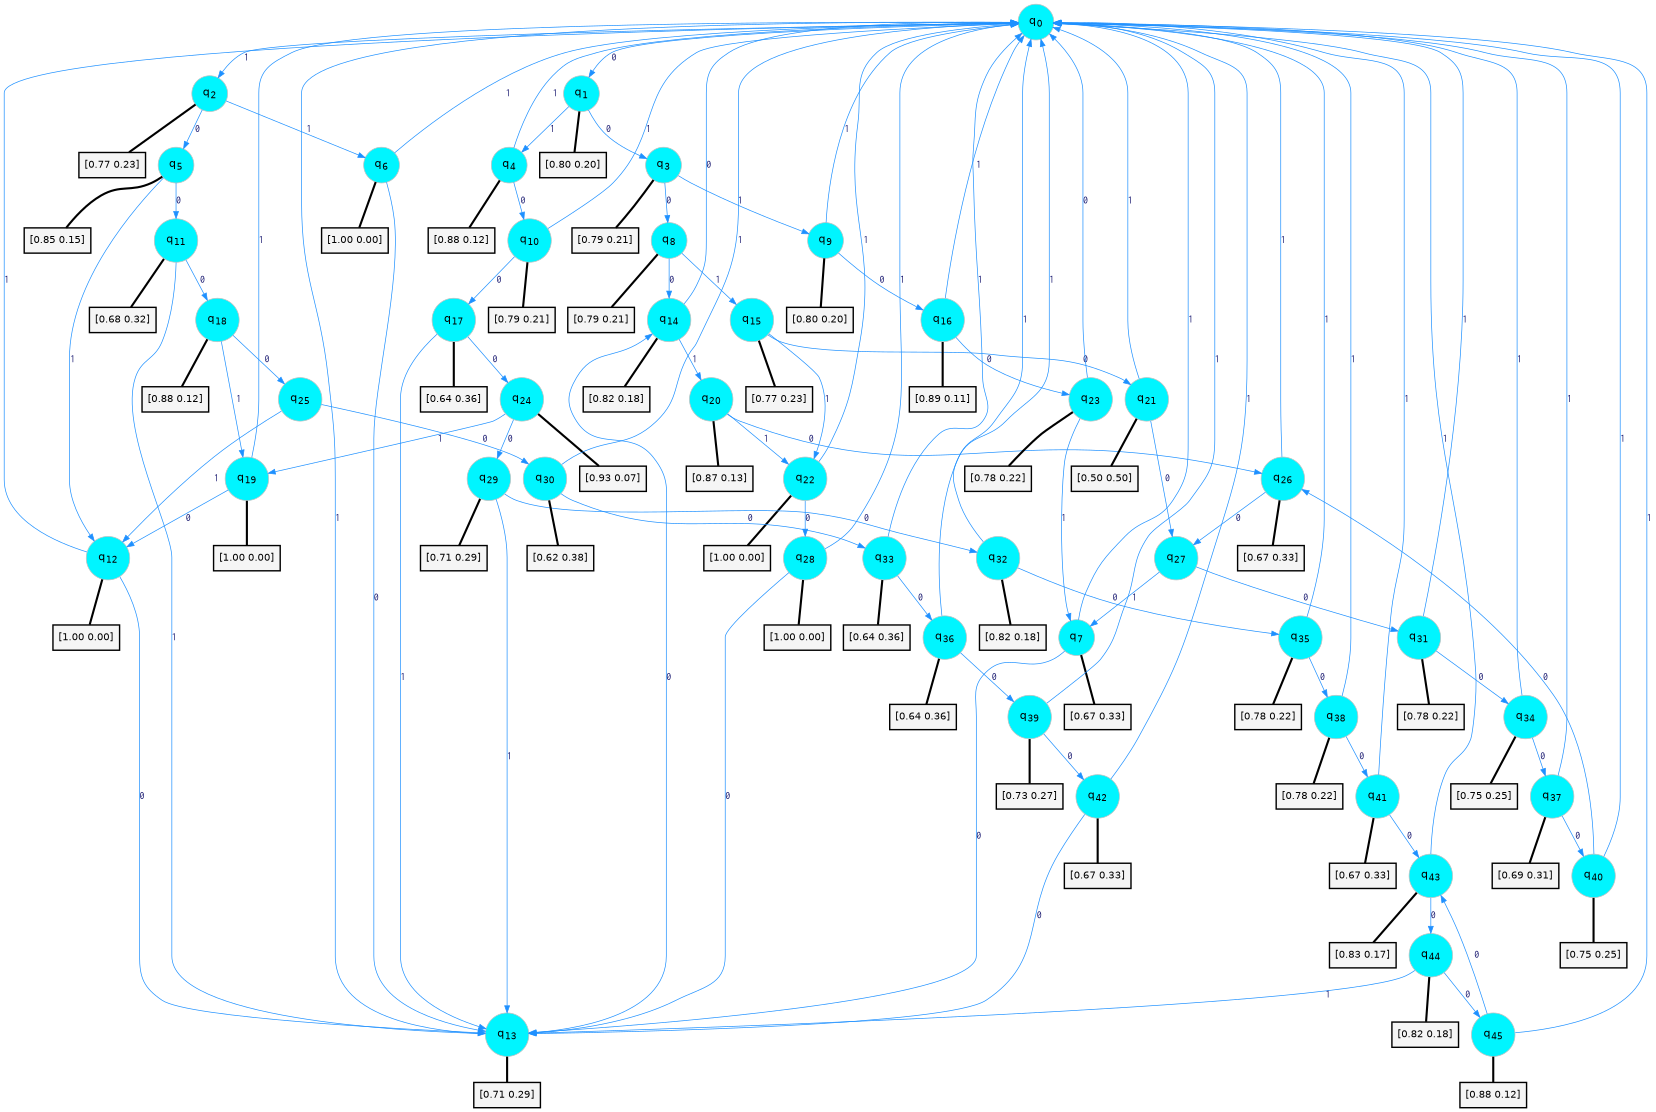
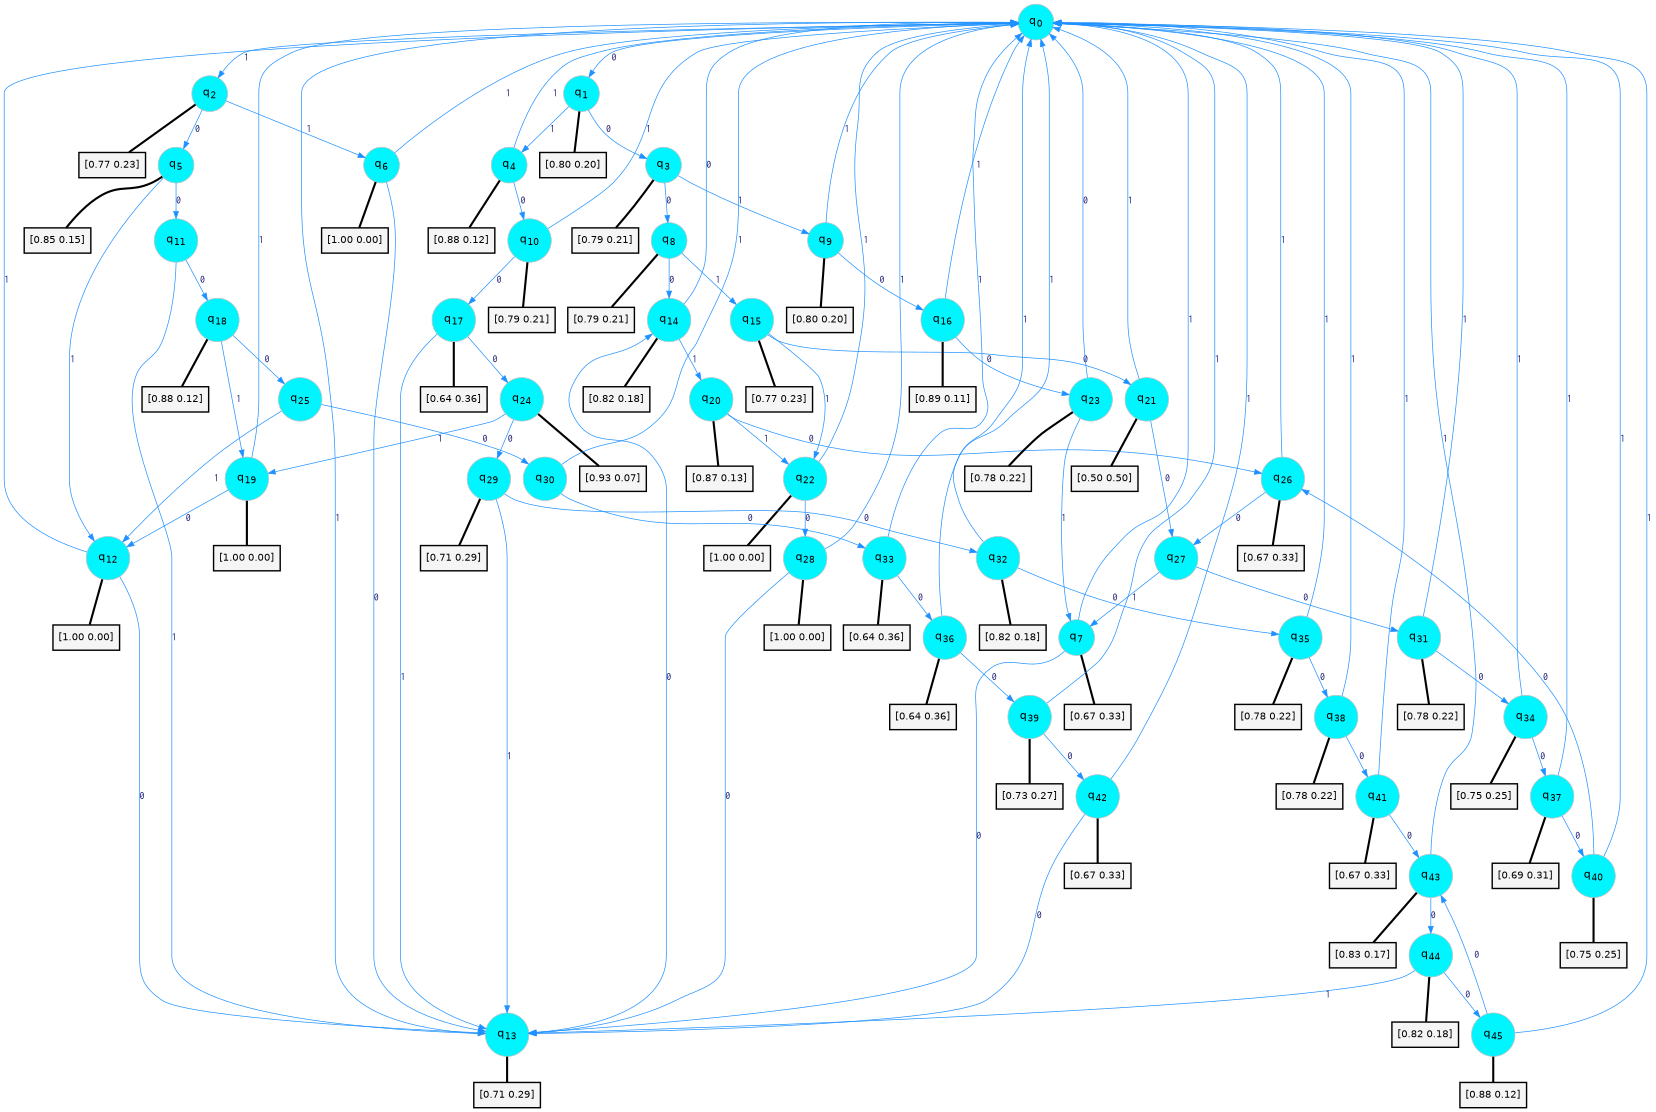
(123, 320) -> none
(560, 558) -> none
